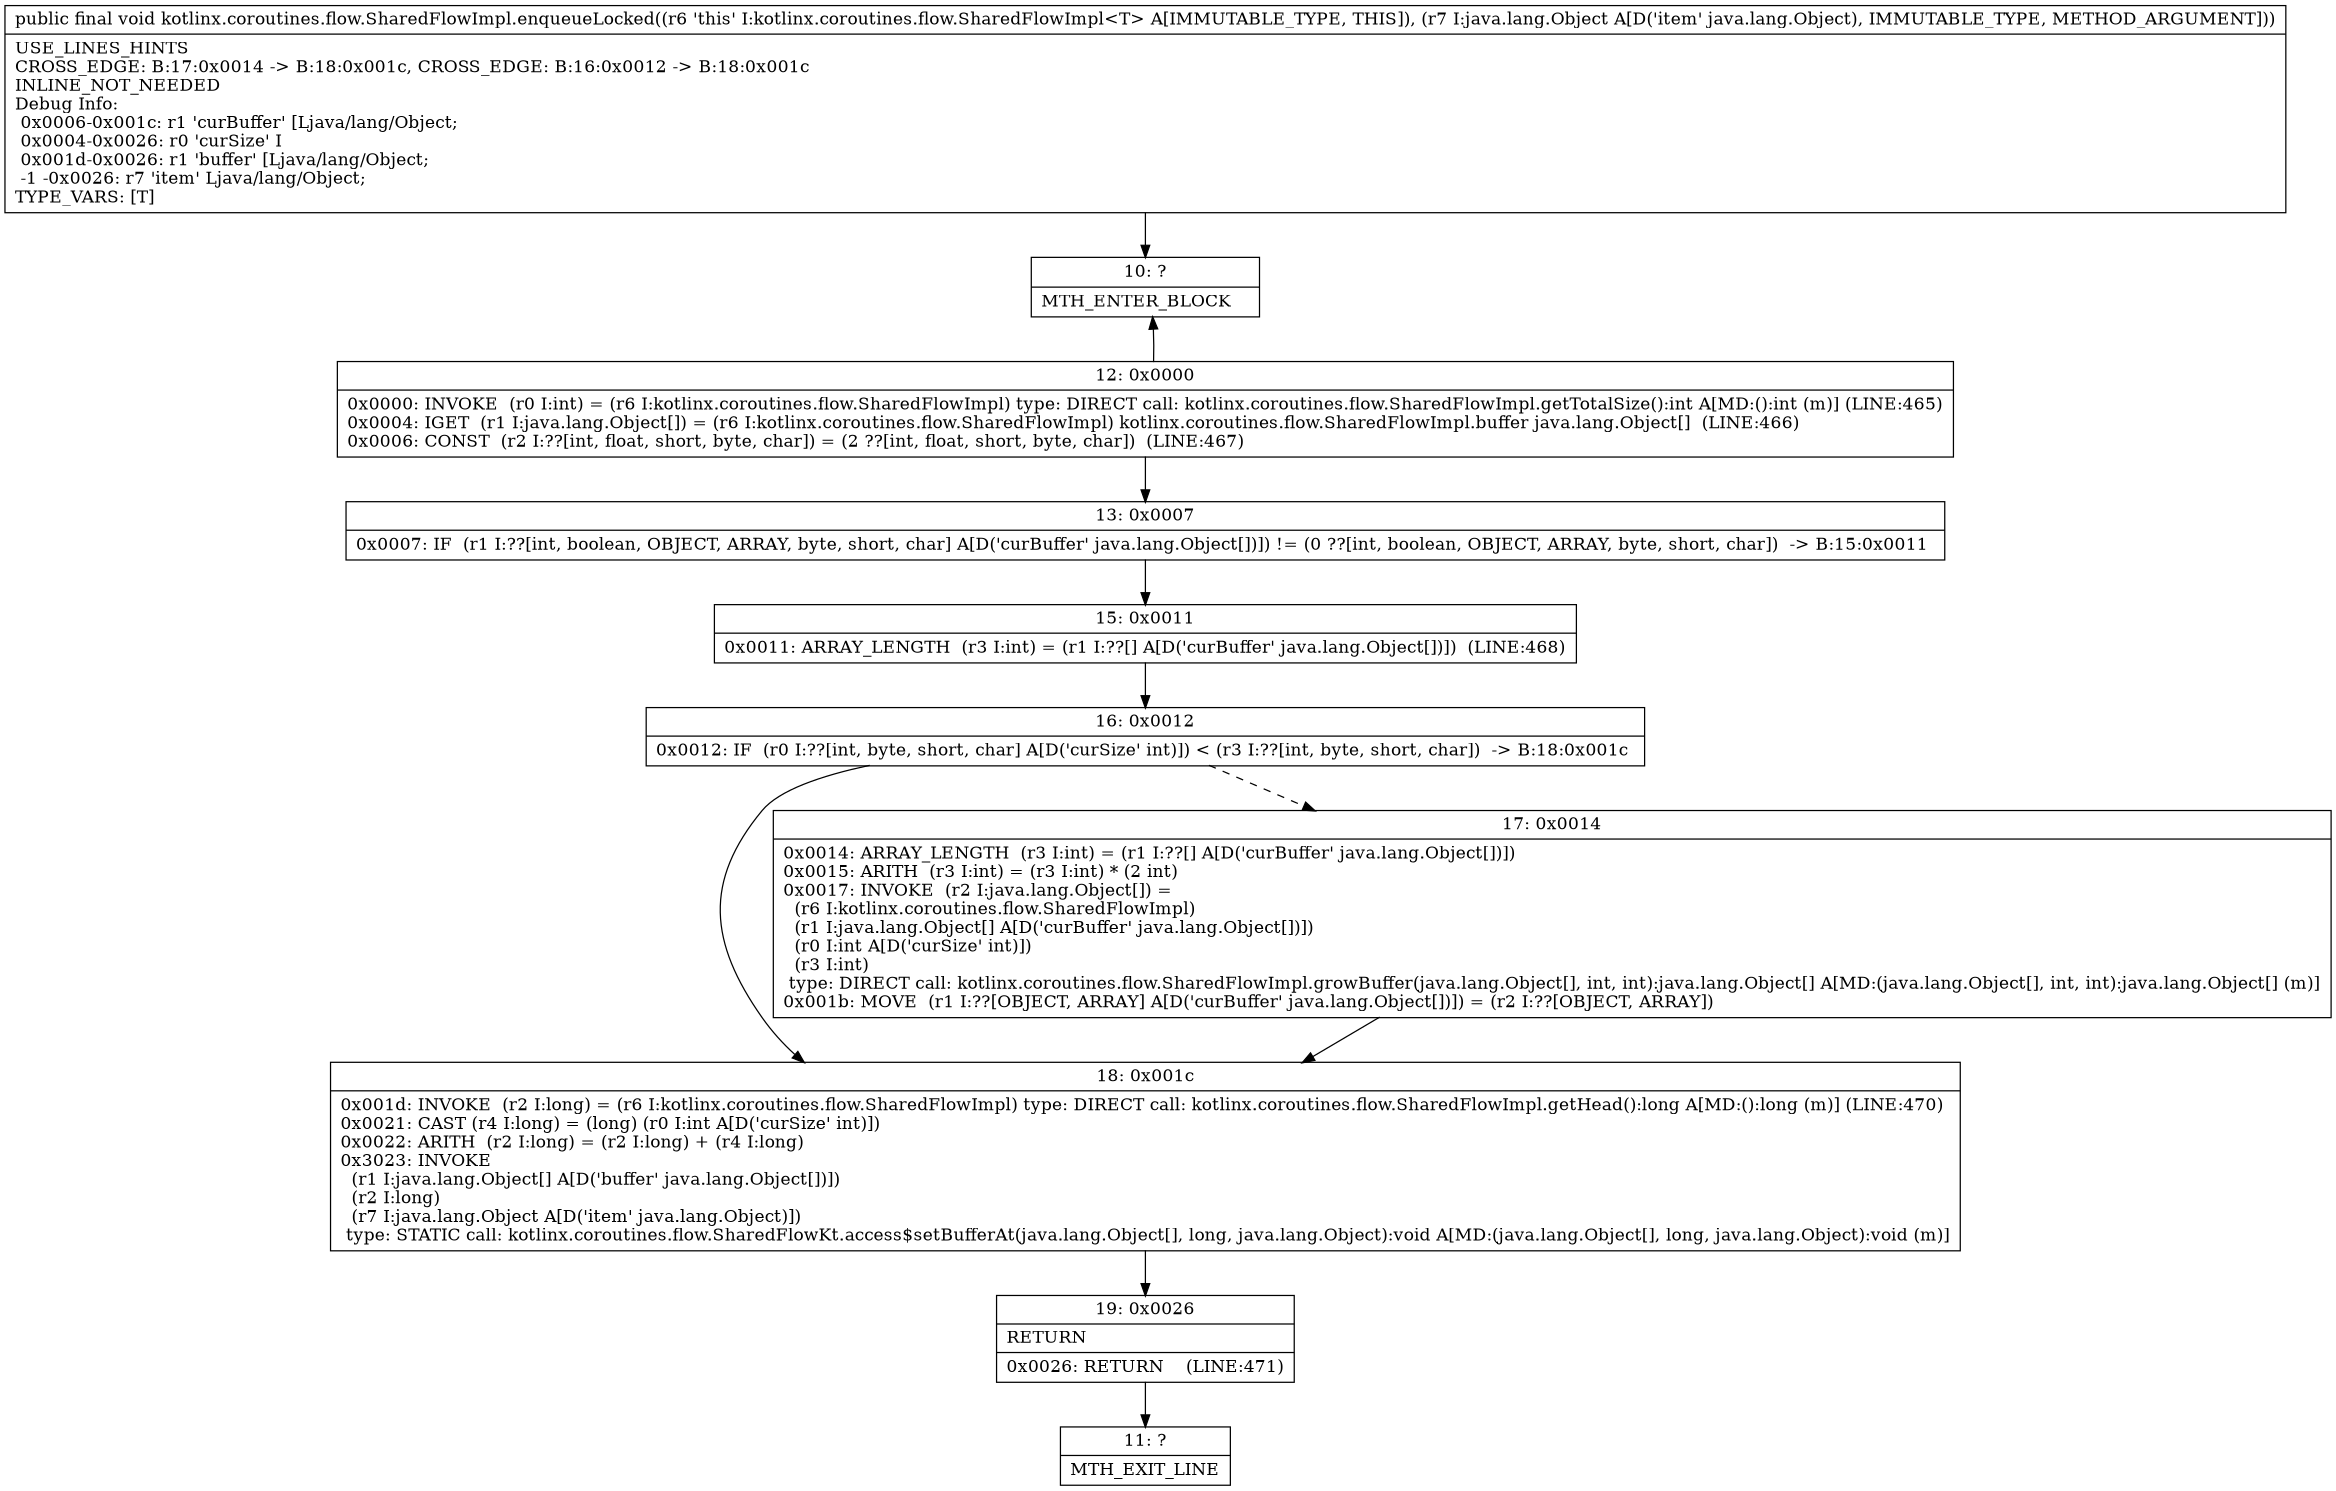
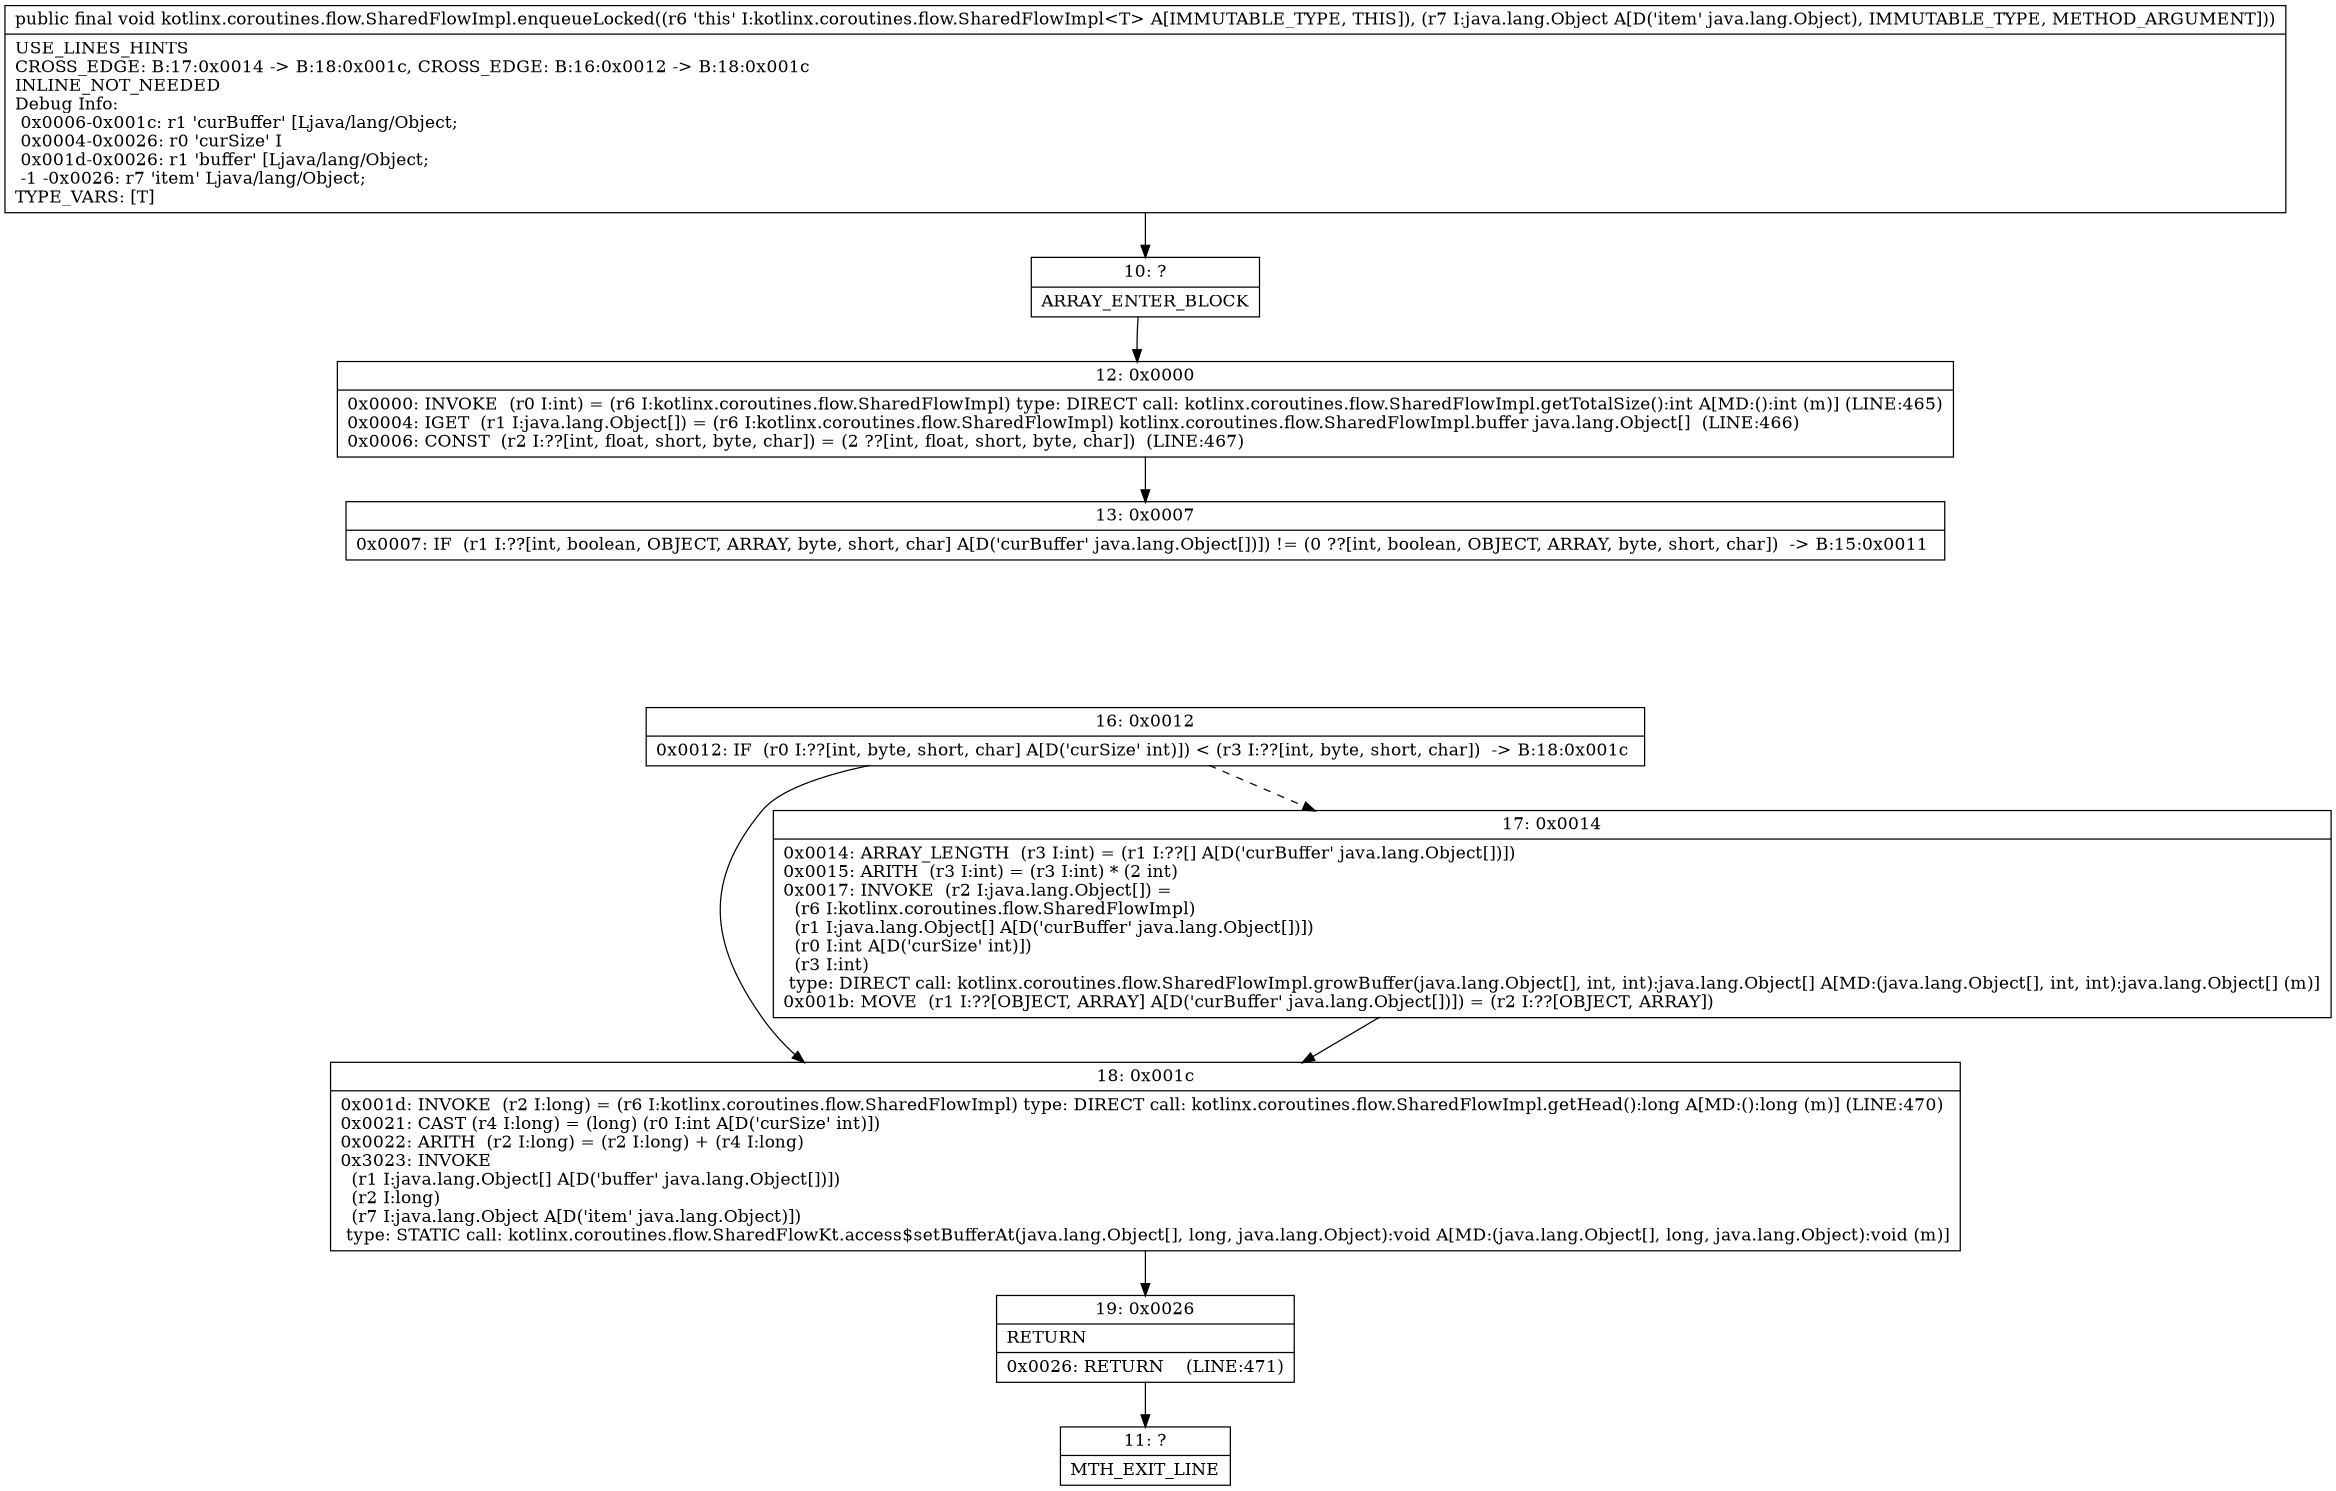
(1137, 301) -> (1145, 301)
(1154, 346) -> (1137, 333)
(1145, 634) -> none
